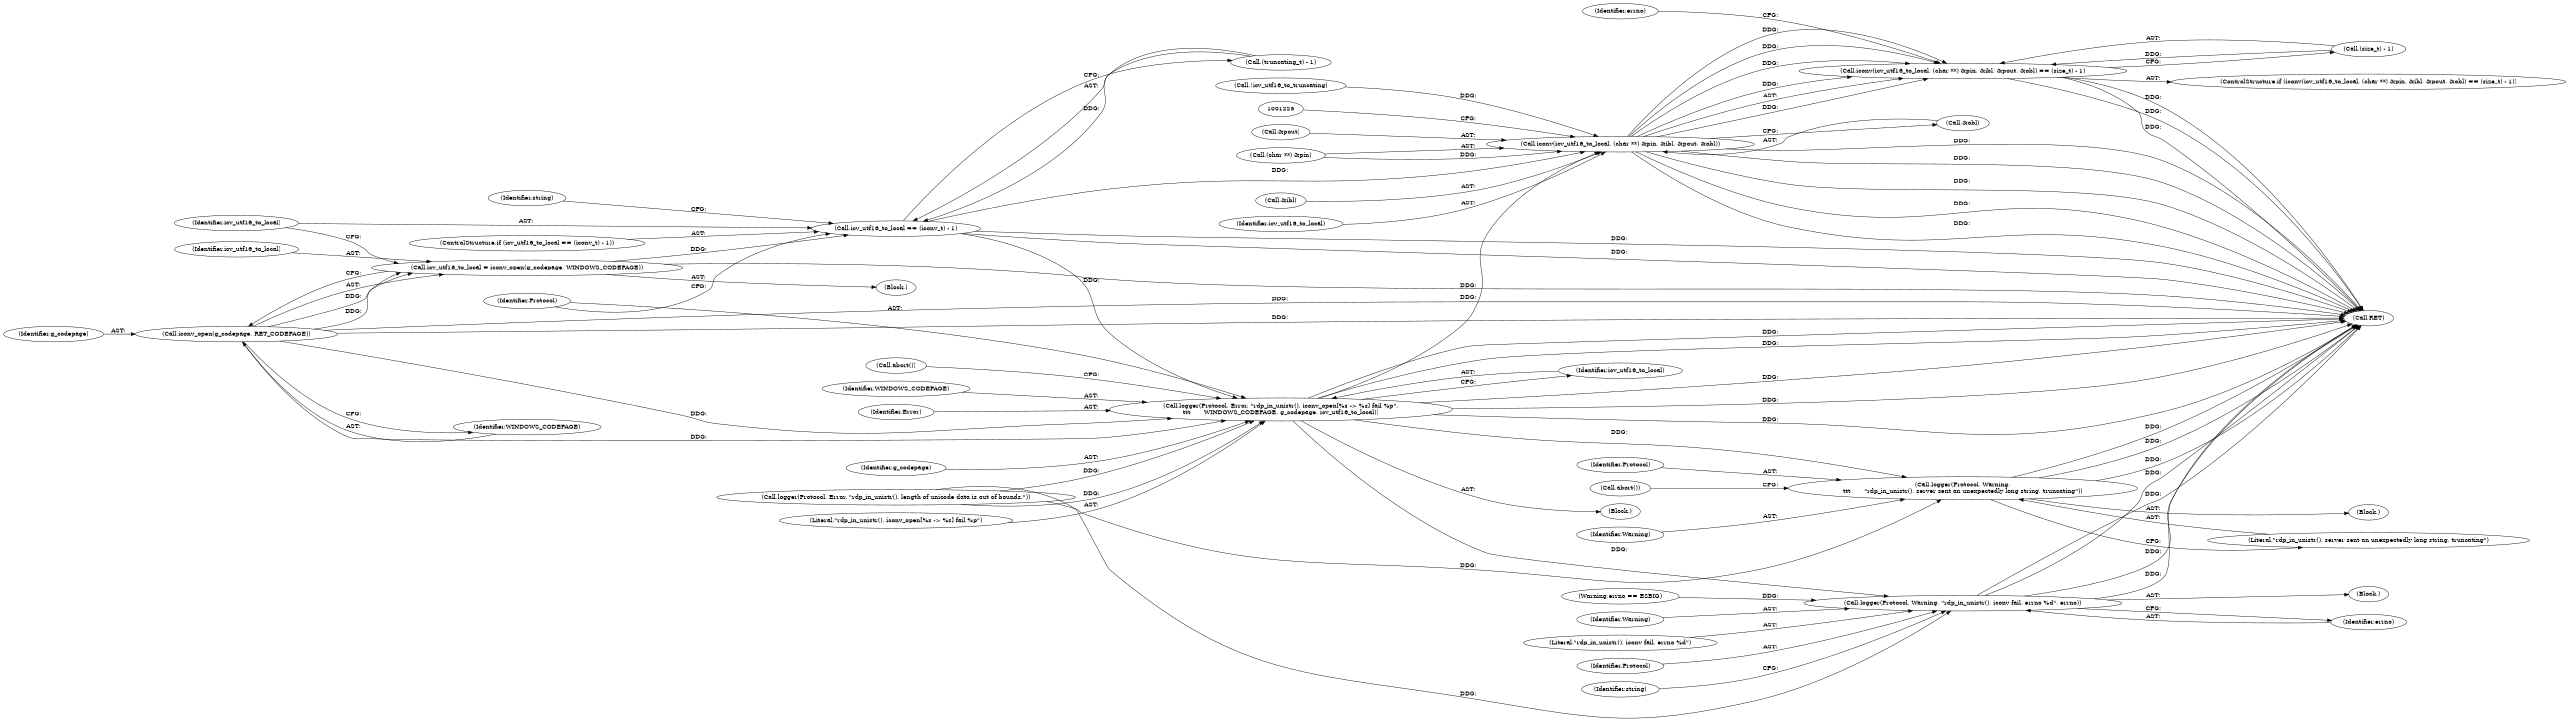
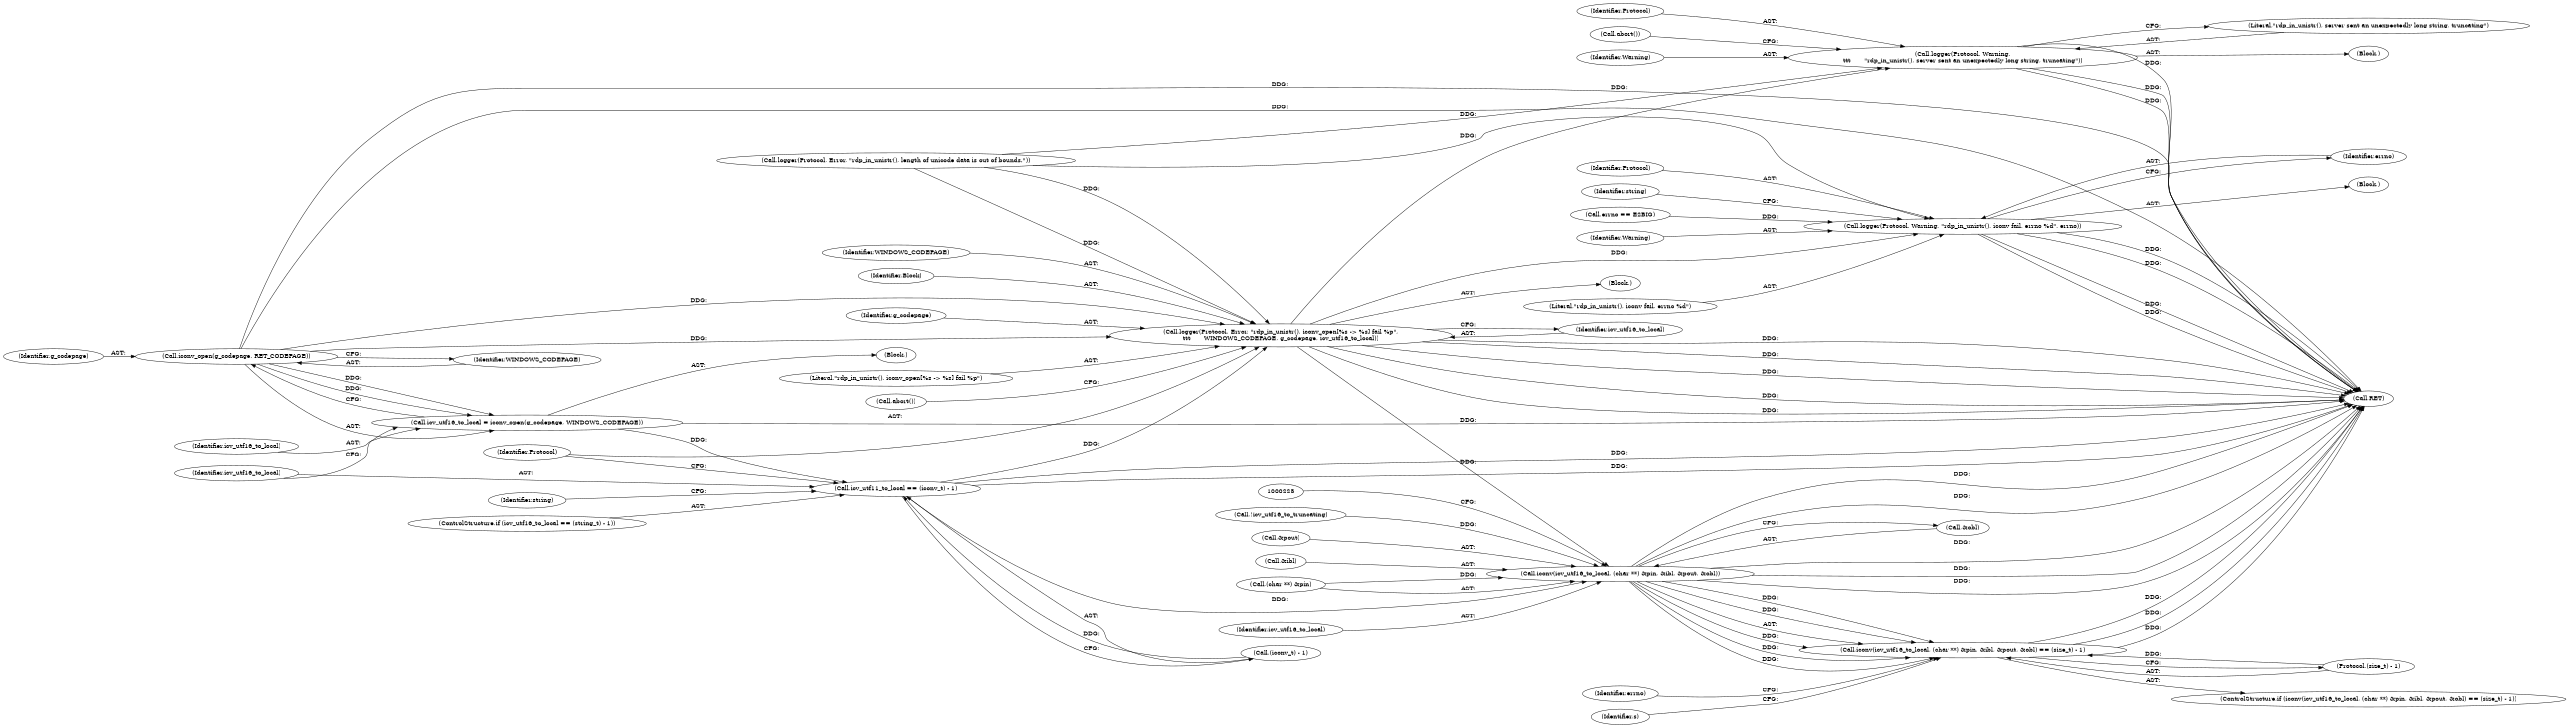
(2369, 49) -> (2369, 666)
(1281, 62) -> (1281, 653)
(1281, 109) -> (1281, 492)
(896, 229) -> (896, 489)
(527, 243) -> (527, 524)
(896, 412) -> (896, 276)
(1620, 596) -> (1620, 215)
none -> (1620, 717)
